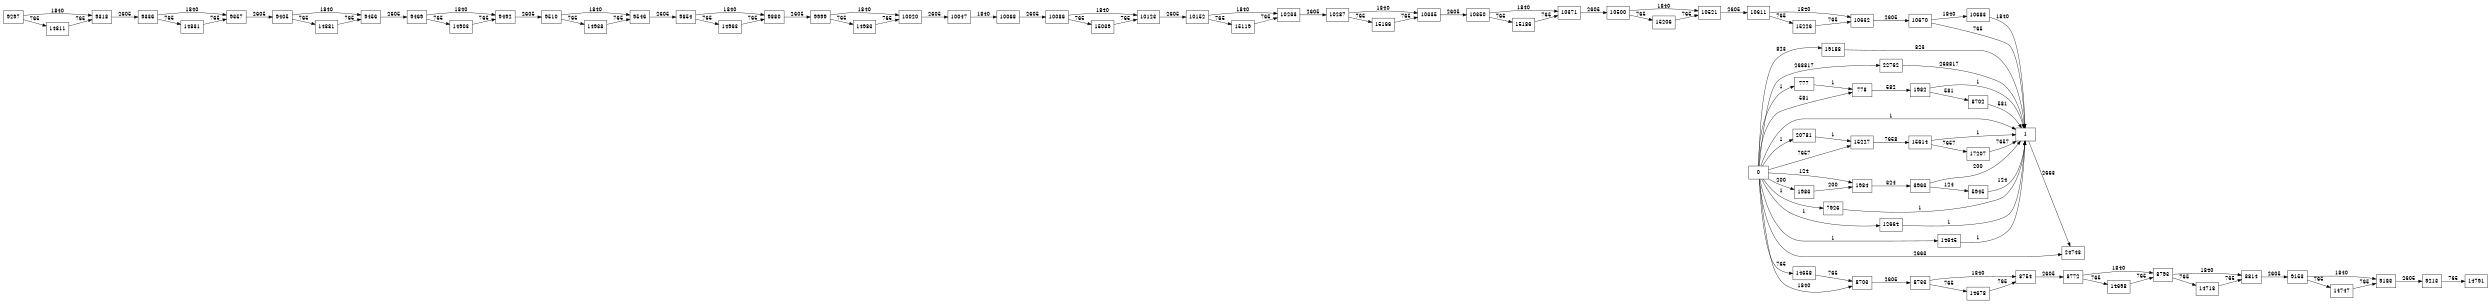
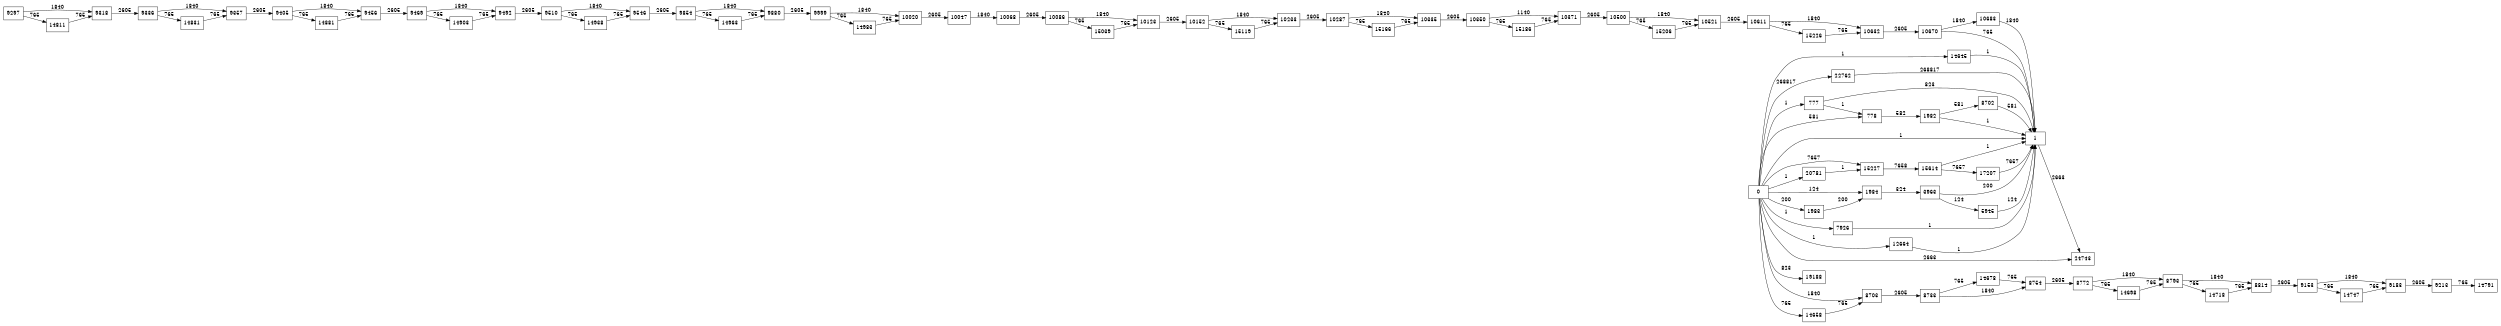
(1524, 8) -> (1524, 13)
(1959, 50) -> (1937, 88)
